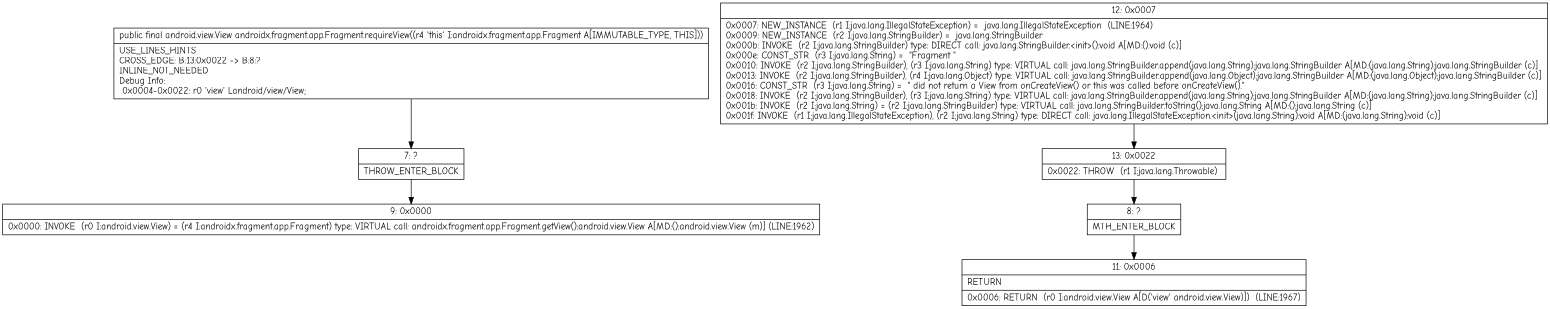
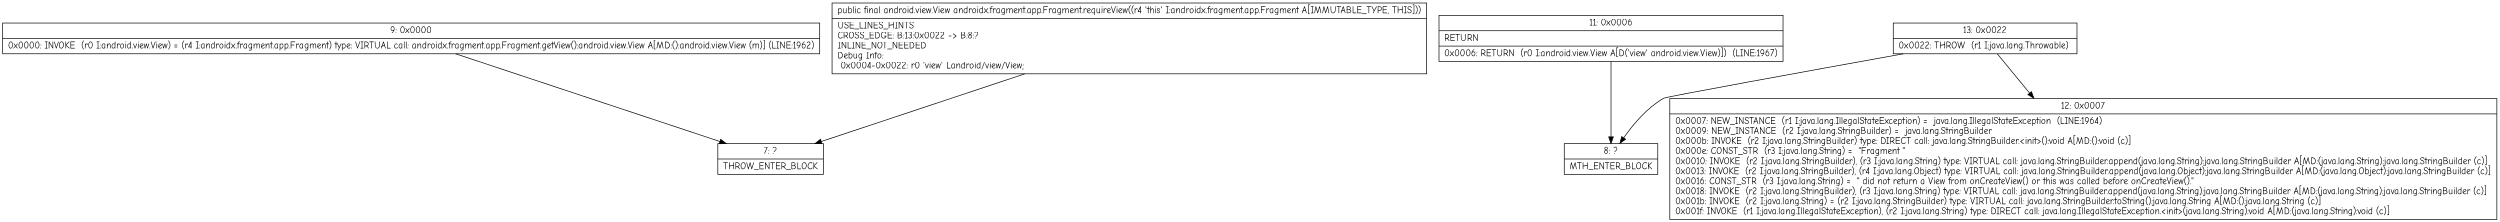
(1134, 133) -> (2013, 74)
(411, 188) -> (588, 98)
(1134, 244) -> (1611, 99)
